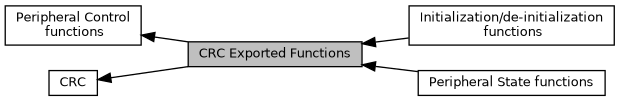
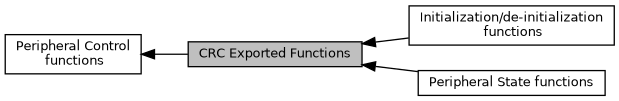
(73, 83) -> none
